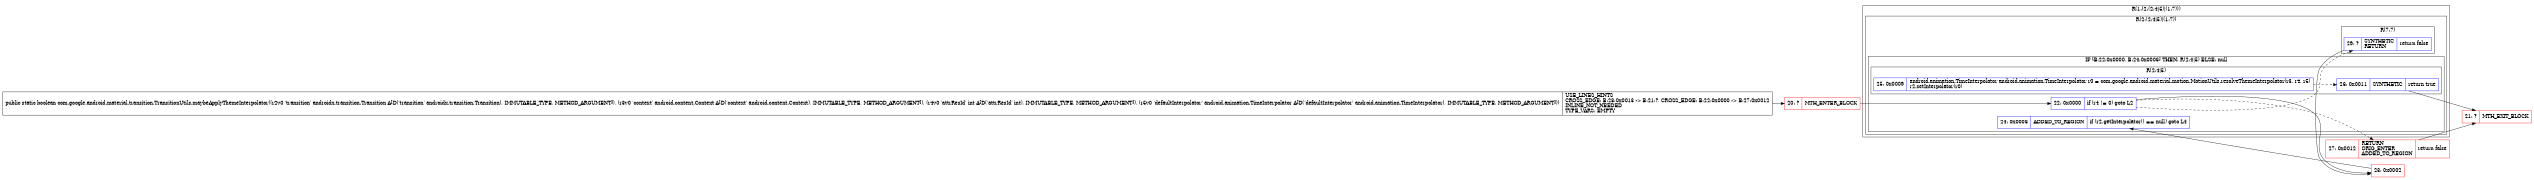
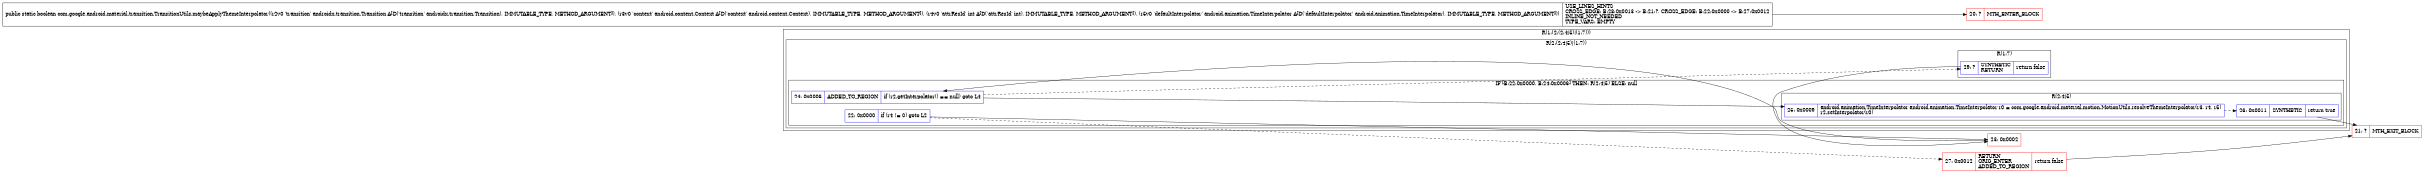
(2388, 31) -> (2004, 54)
none -> (1382, 102)
(1954, 104) -> none
(2256, 109) -> (1446, 83)
